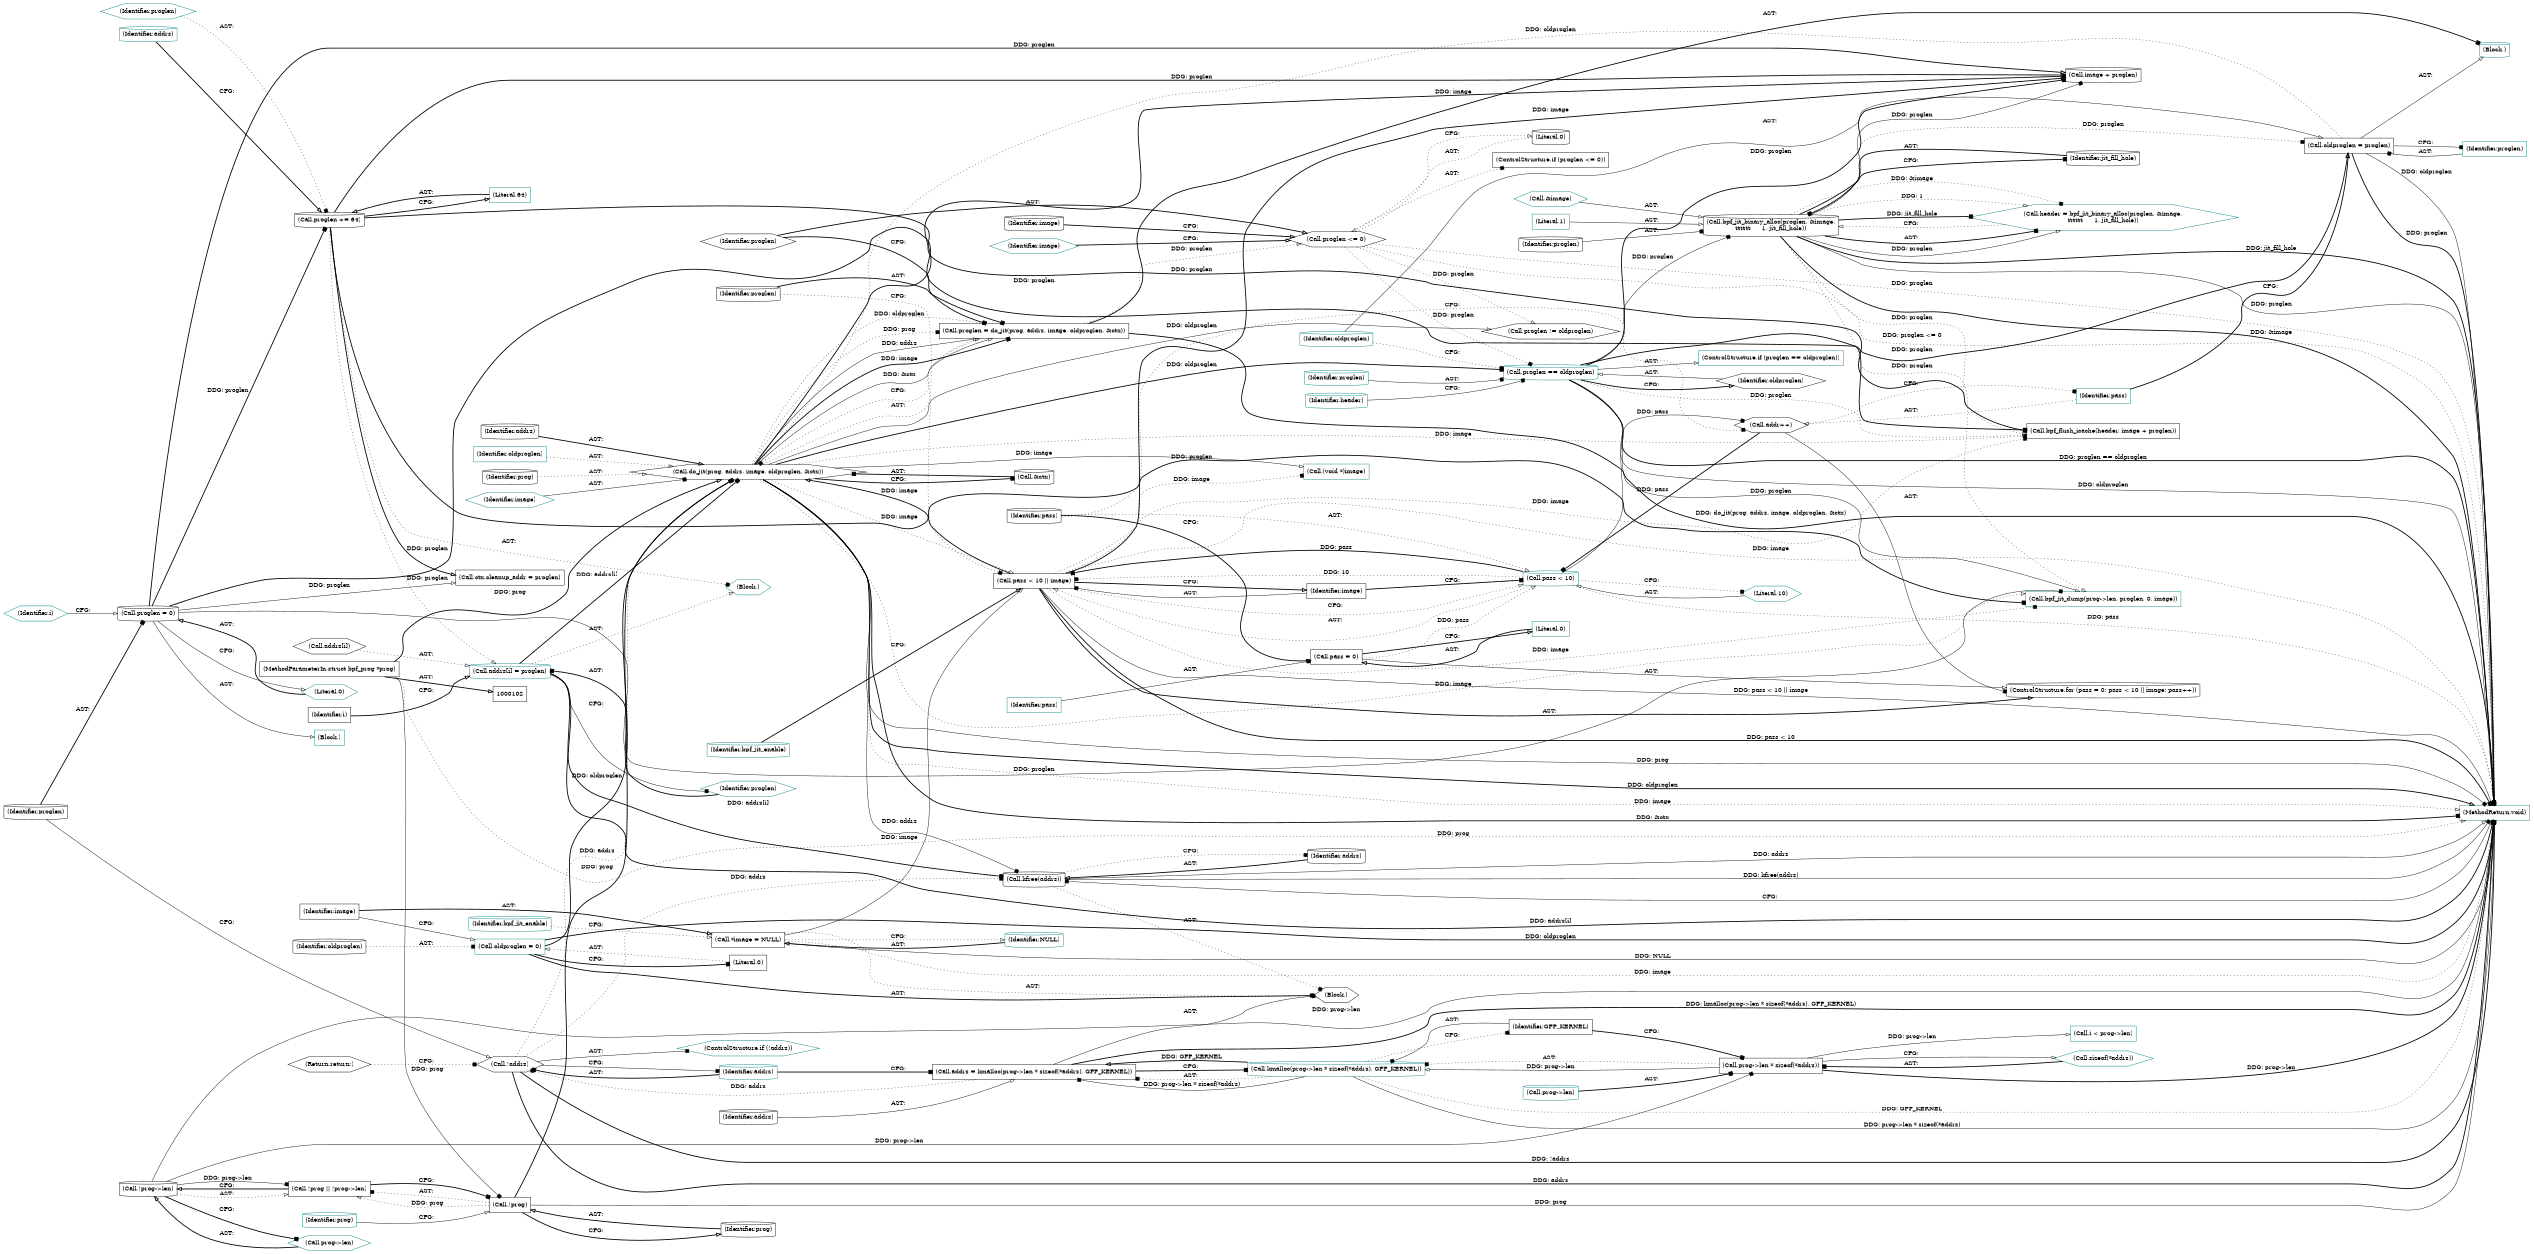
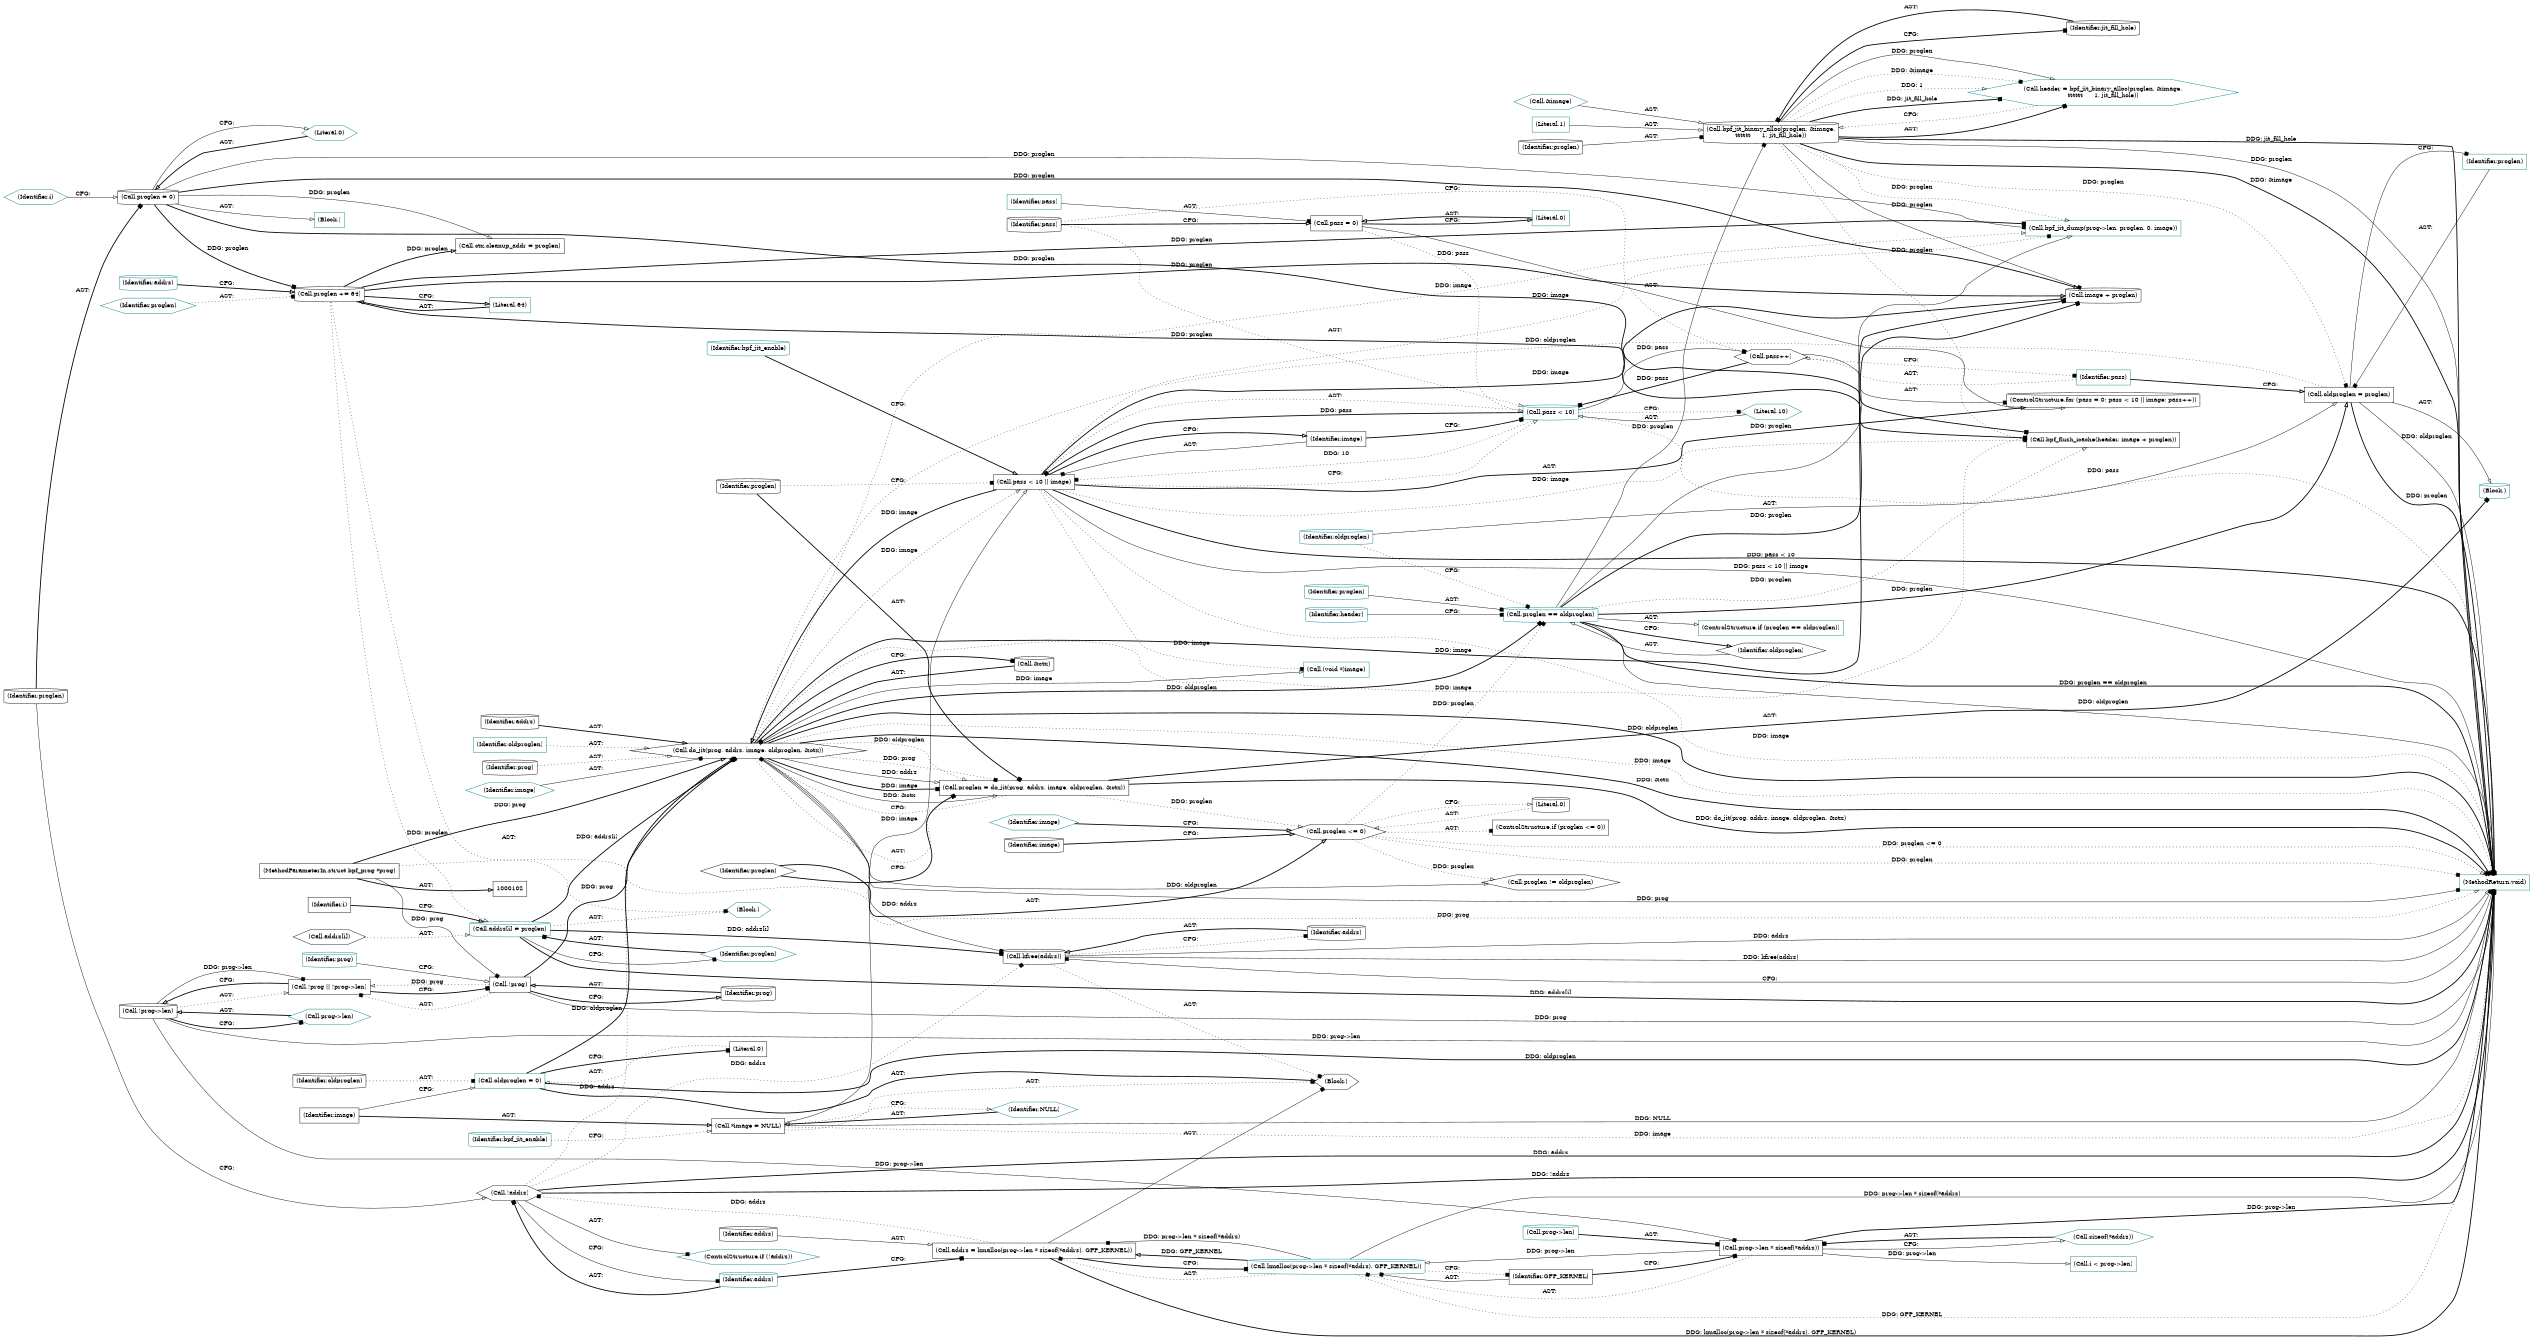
(1771, 425) -> (1771, 357)
(1034, 940) -> (1034, 1110)
(329, 1064) -> none
